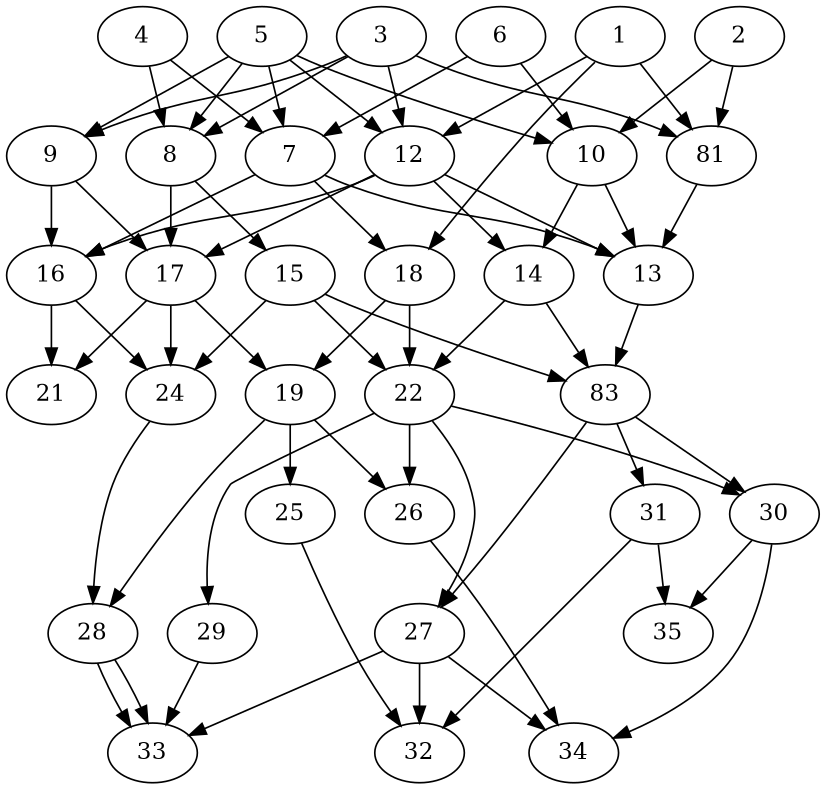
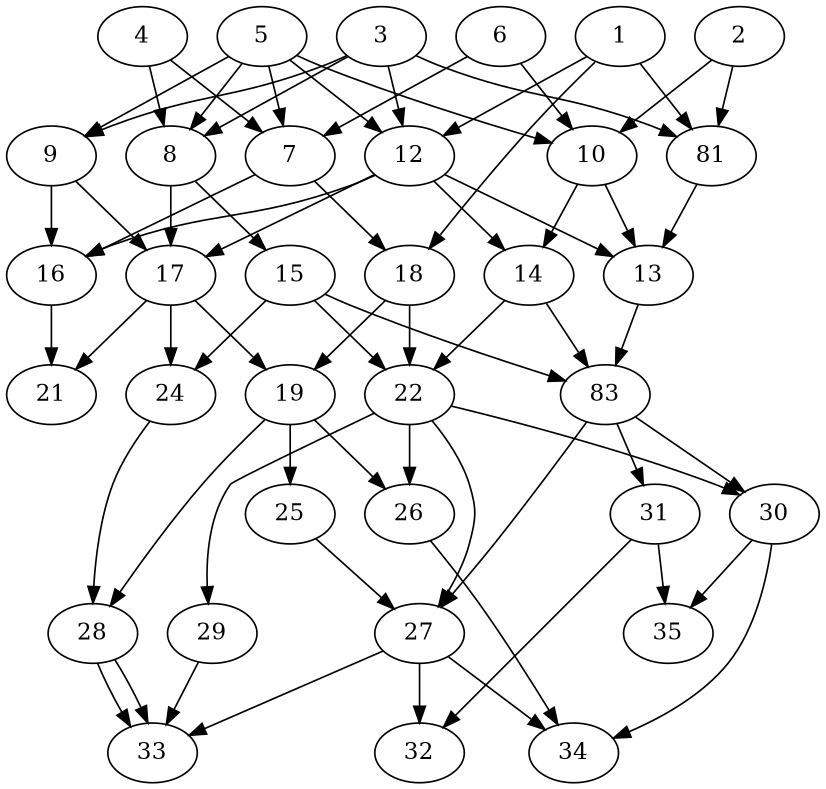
(440, 210) -> none
(104, 328) -> none
(342, 630) -> (349, 568)
